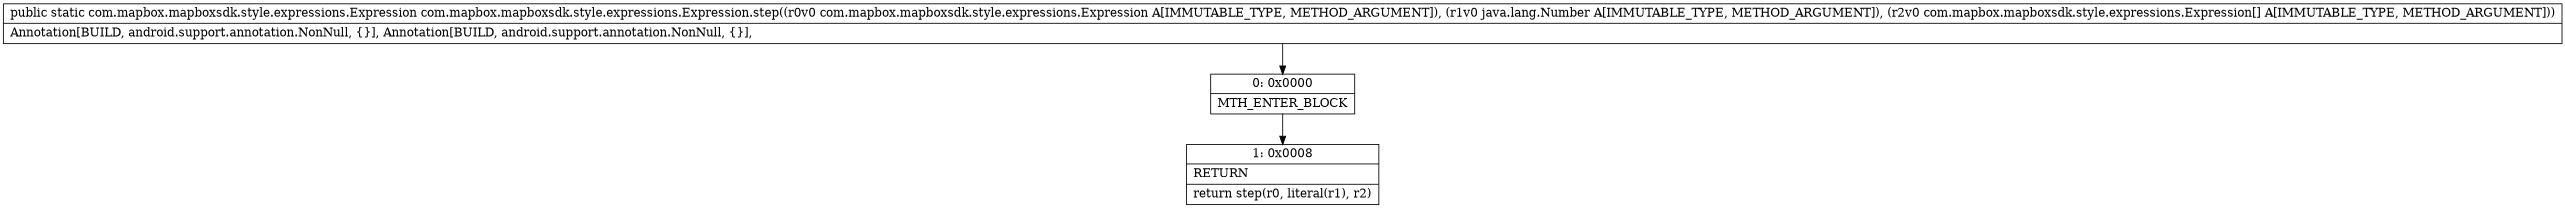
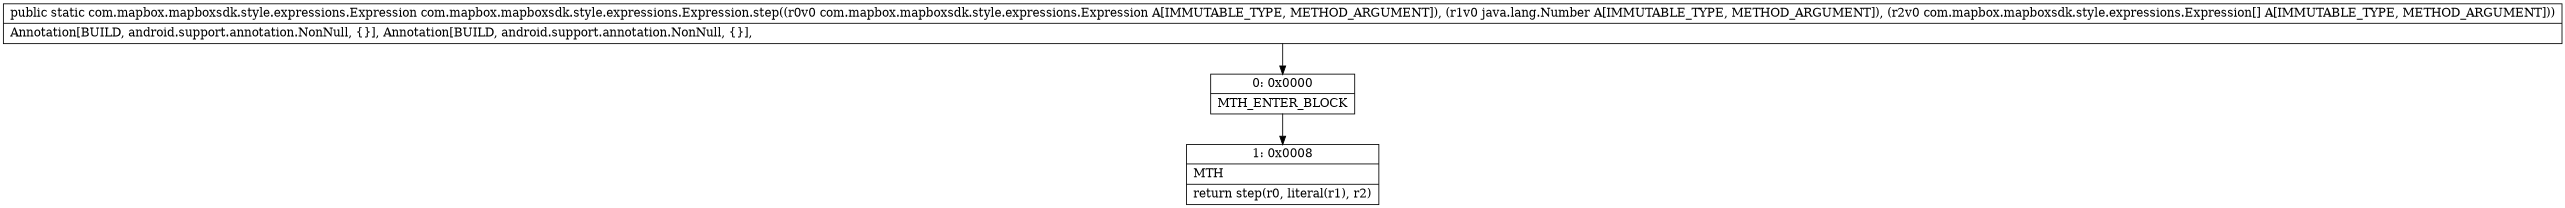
(1221, 174) -> (1209, 174)
